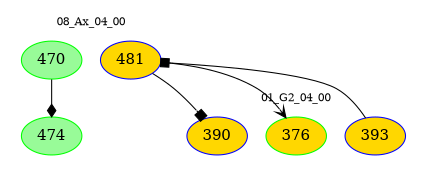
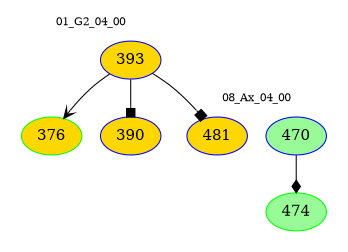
(52, 60) -> (296, 136)
(225, 74) -> (88, 91)
(185, 99) -> (131, 93)
